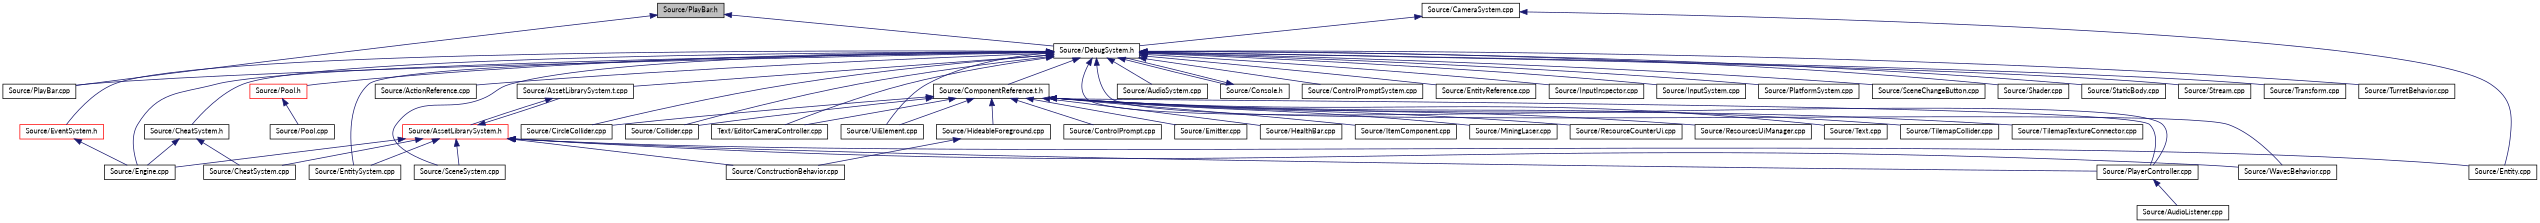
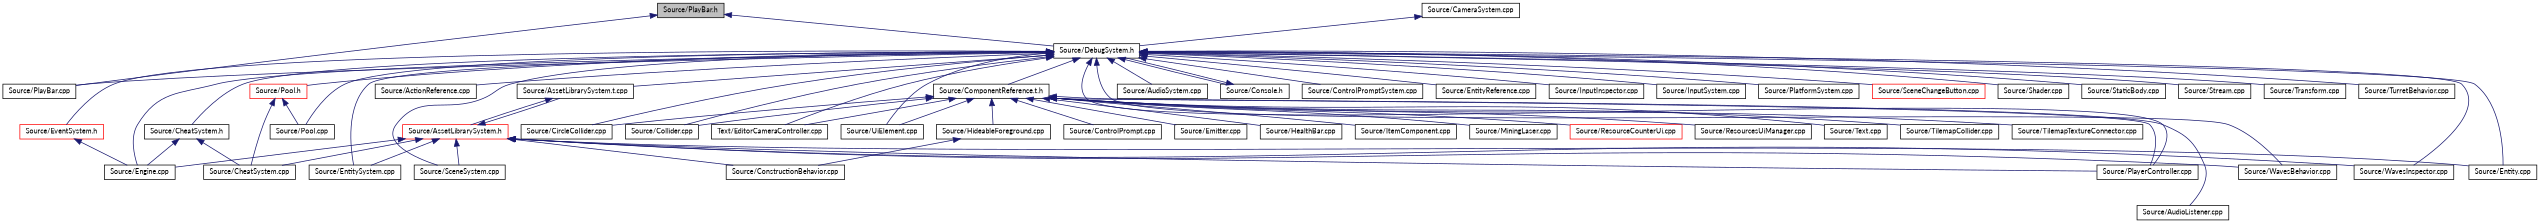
(2056, 29) -> (1856, 61)
none -> (666, 57)
(1929, 91) -> (1929, 91)
(1626, 132) -> (1626, 132)
none -> (260, 135)
none -> (2404, 172)
(2168, 195) -> (1663, 104)
